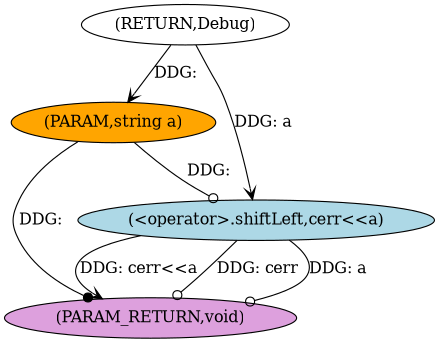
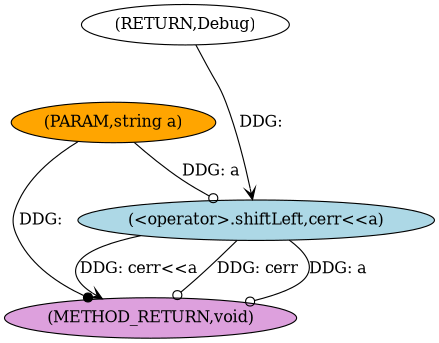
(153, 69) -> none
(263, 122) -> (263, 122)
(211, 171) -> (211, 171)
(151, 318) -> (151, 318)
